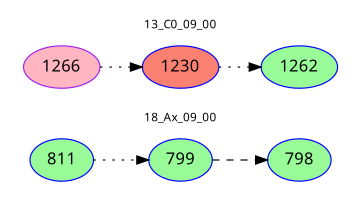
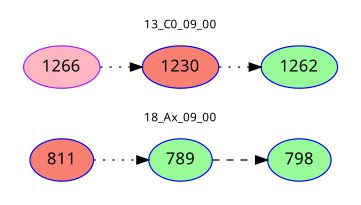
(62, 160) -> (62, 160)
(181, 160) -> (181, 160)
